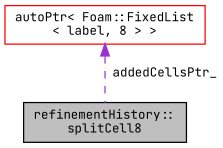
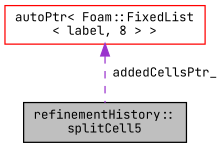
(105, 122) -> (105, 122)
